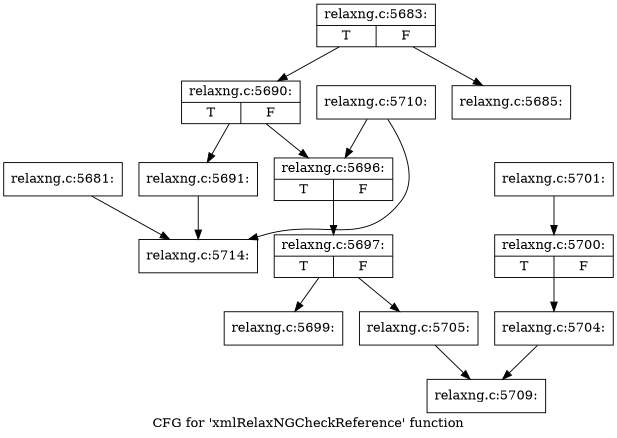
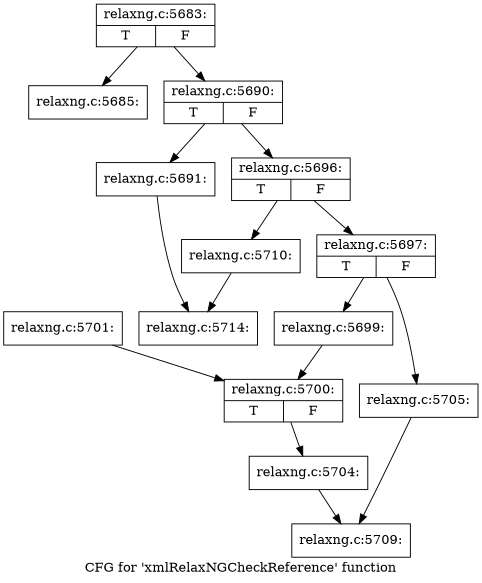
(358, 134) -> (267, 216)
(63, 179) -> none
none -> (313, 358)
